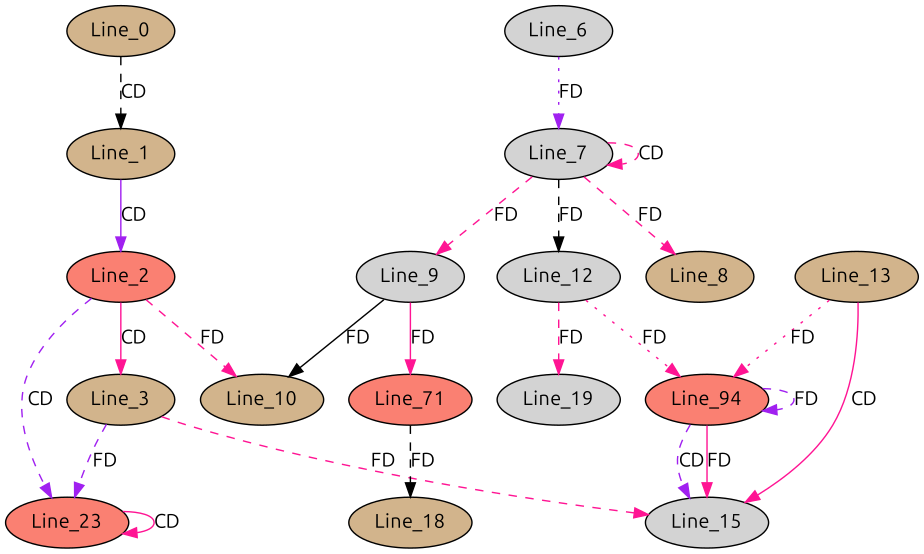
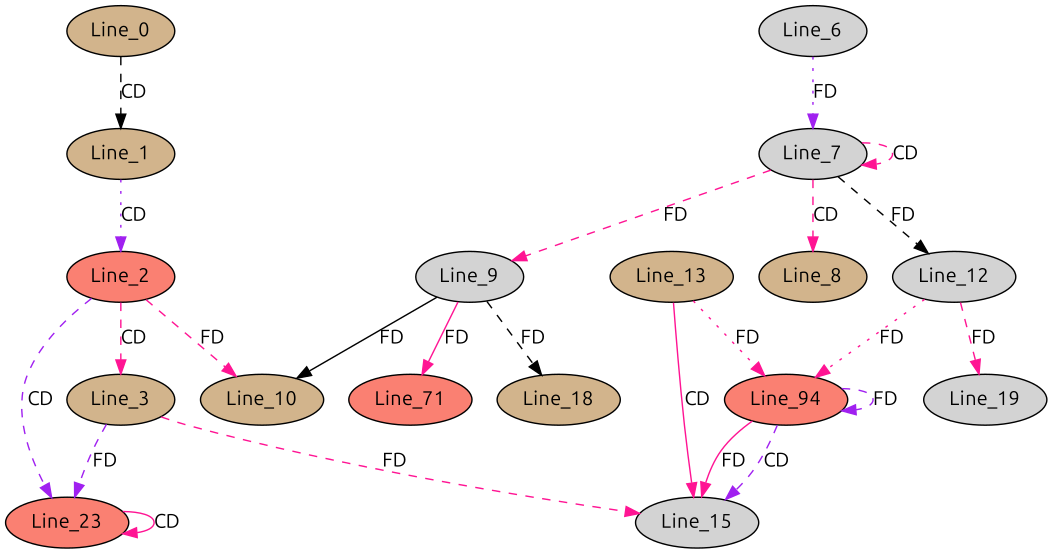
(121, 208) -> (121, 208)
(651, 215) -> (826, 215)
(121, 331) -> (121, 331)
(410, 454) -> (510, 332)
